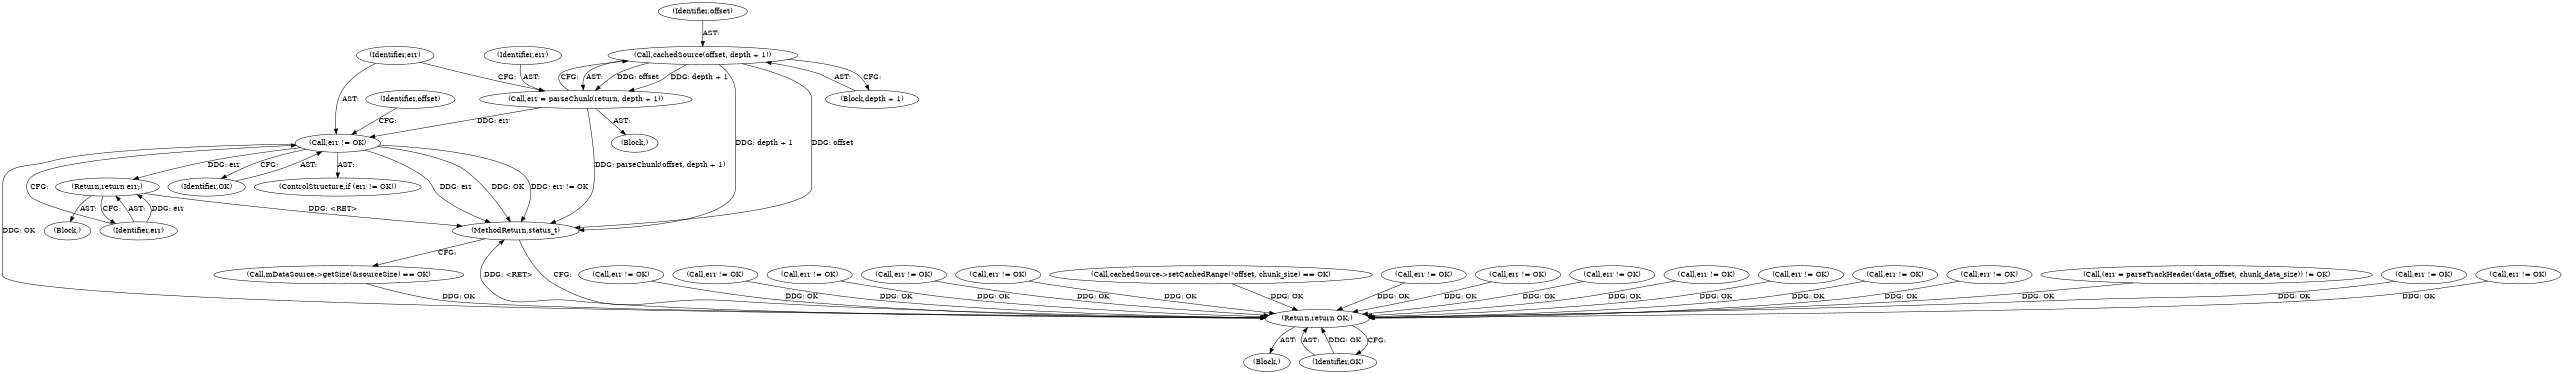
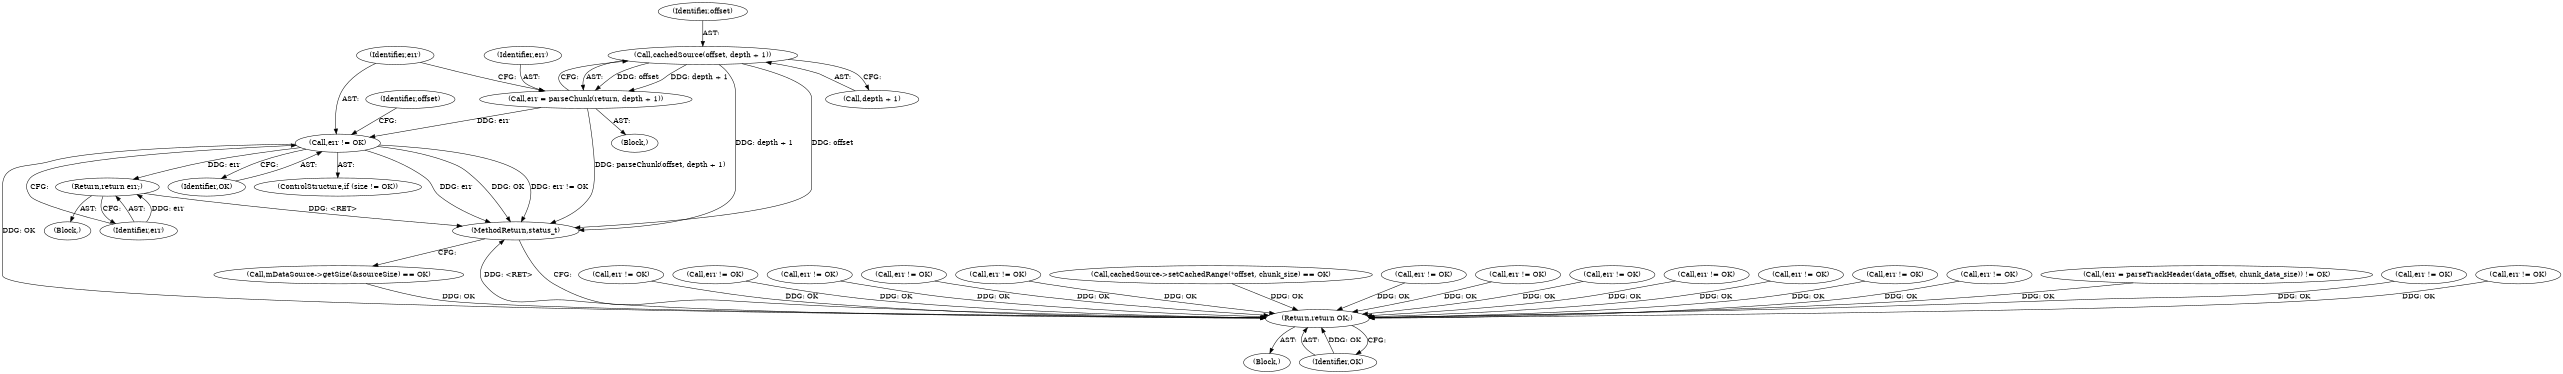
(872, 99) -> (872, 99)
(338, 187) -> (338, 187)
